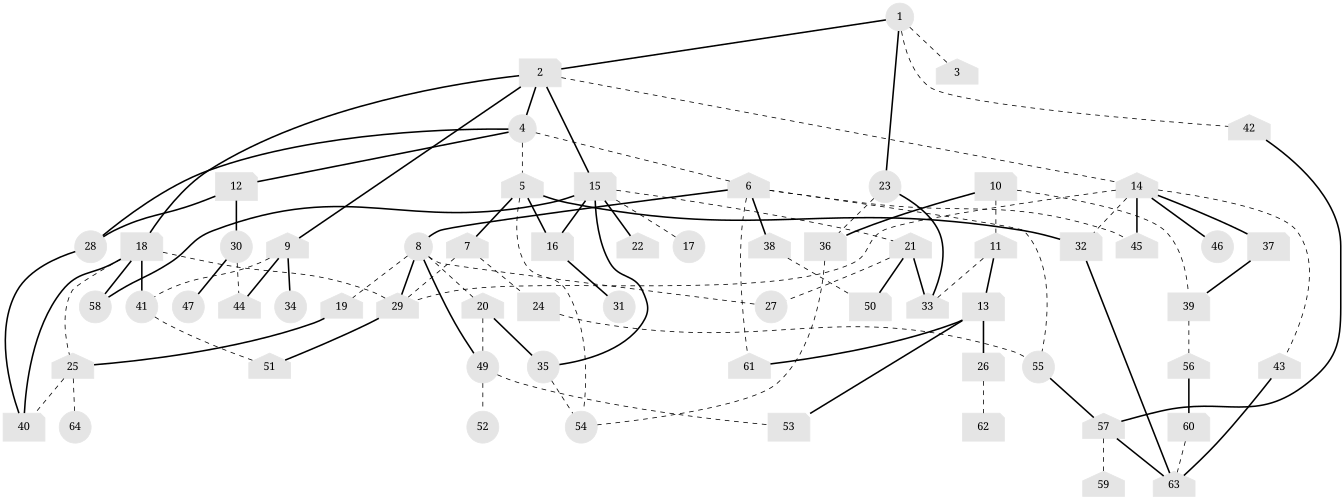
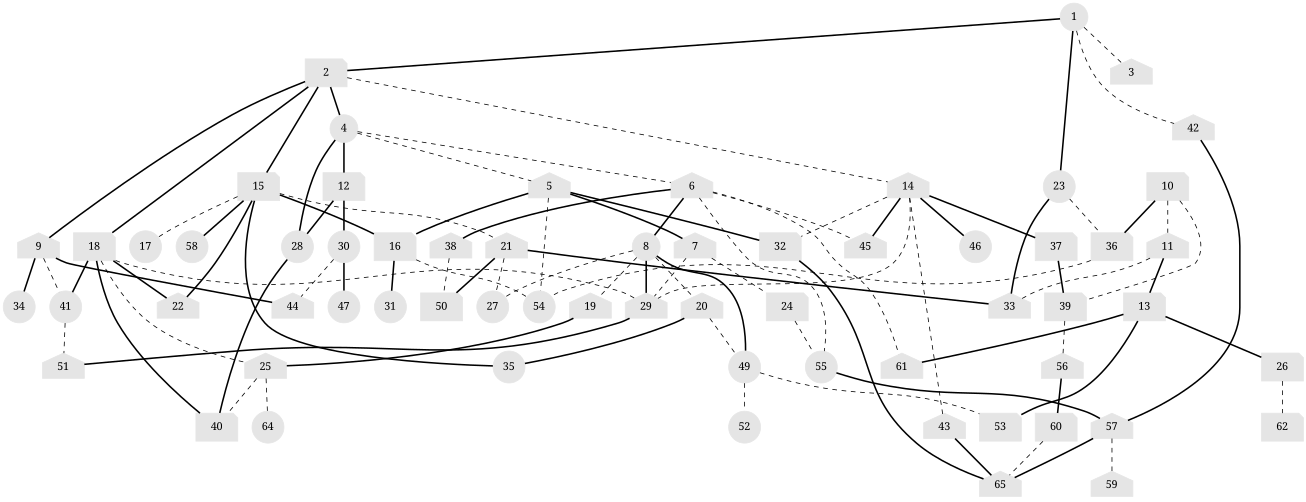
(118, 277) -> (147, 284)
(564, 399) -> (466, 276)
(1174, 485) -> (1000, 485)
